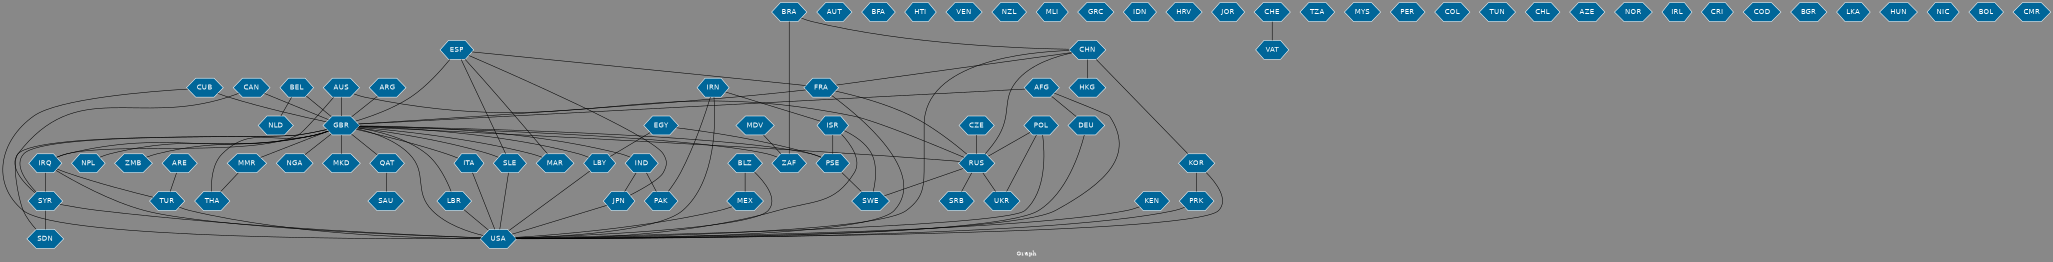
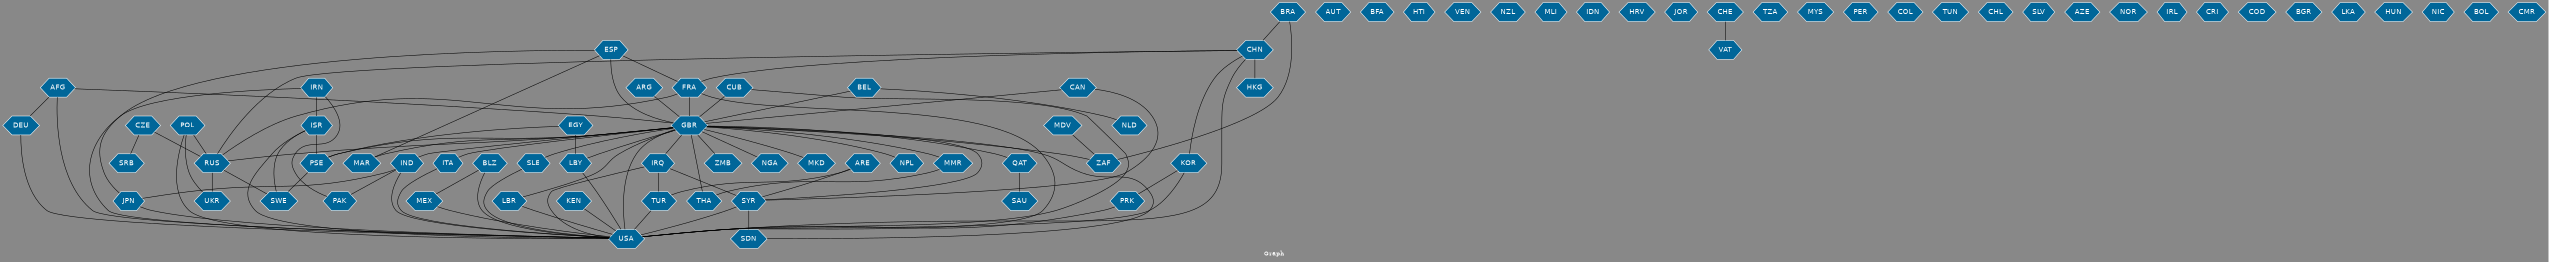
(1096, 12) -> none
none -> (2039, 12)
(341, 88) -> none
(483, 107) -> none
(967, 182) -> (135, 144)
none -> (802, 185)
none -> (481, 228)
